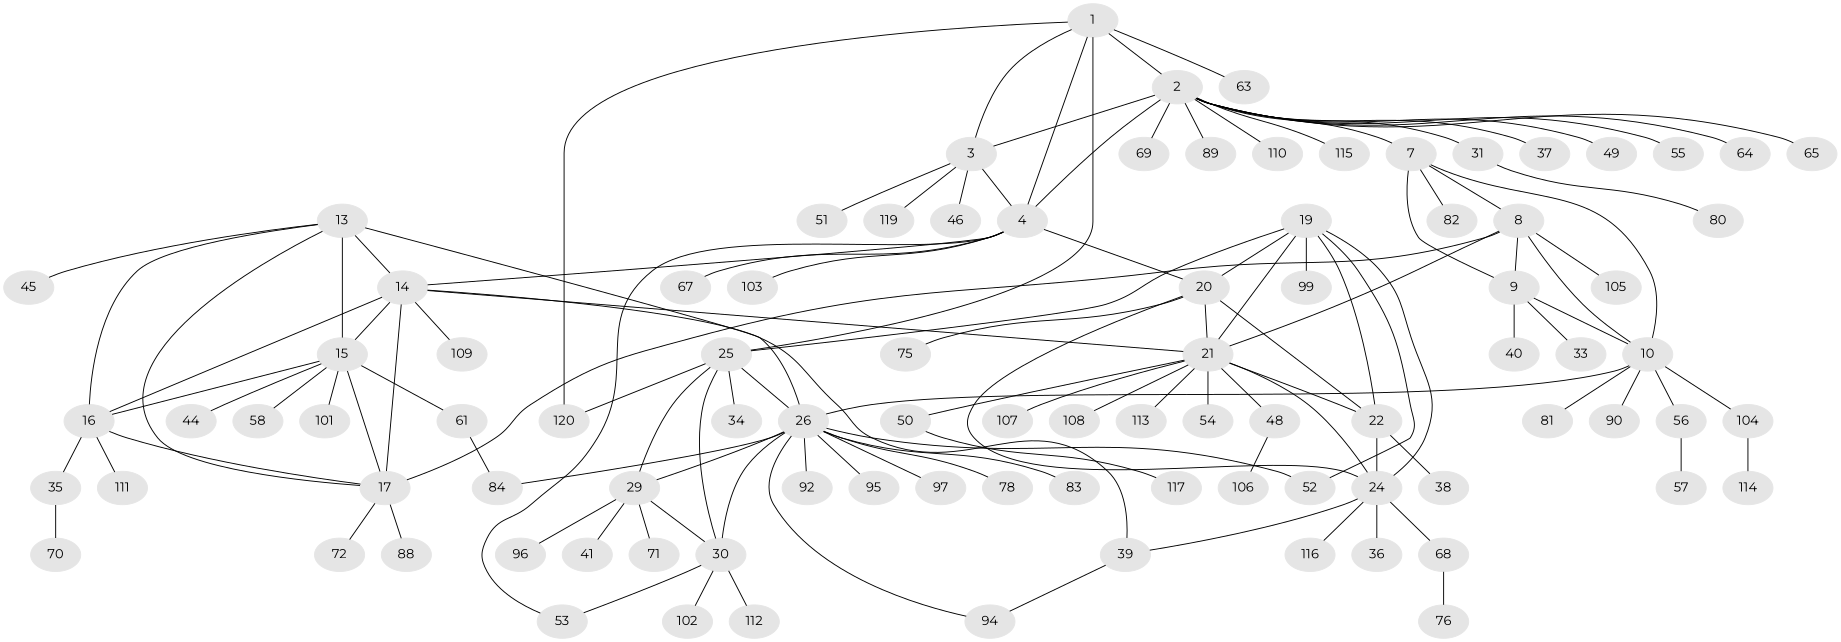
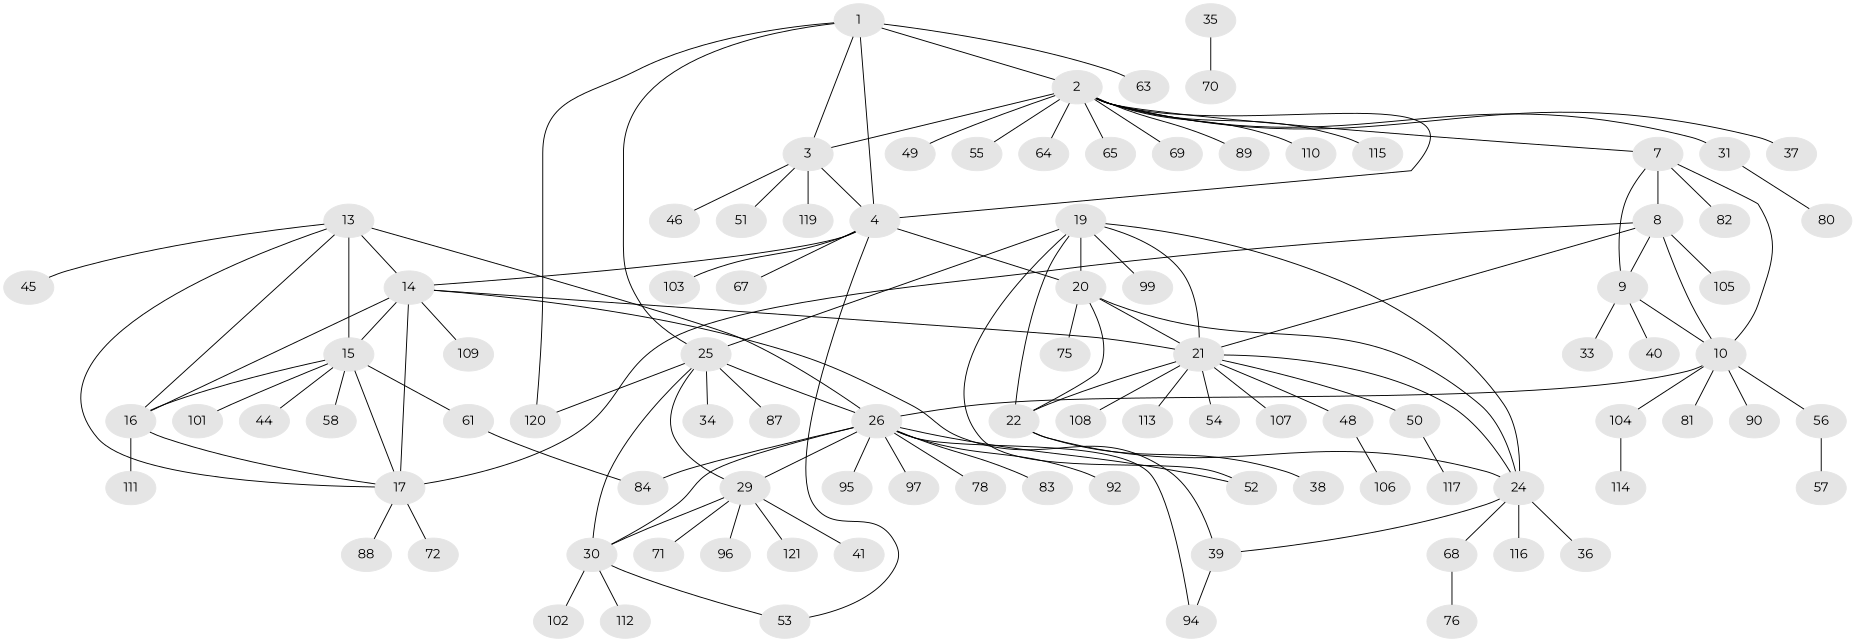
none -> (775, 421)
(72, 455) -> none
none -> (792, 555)
